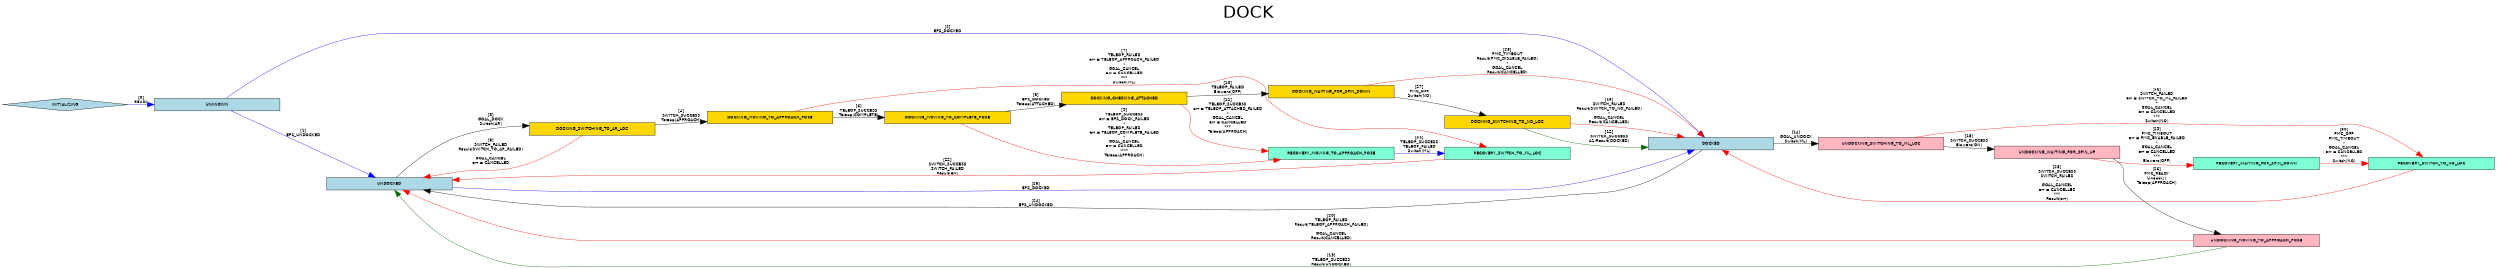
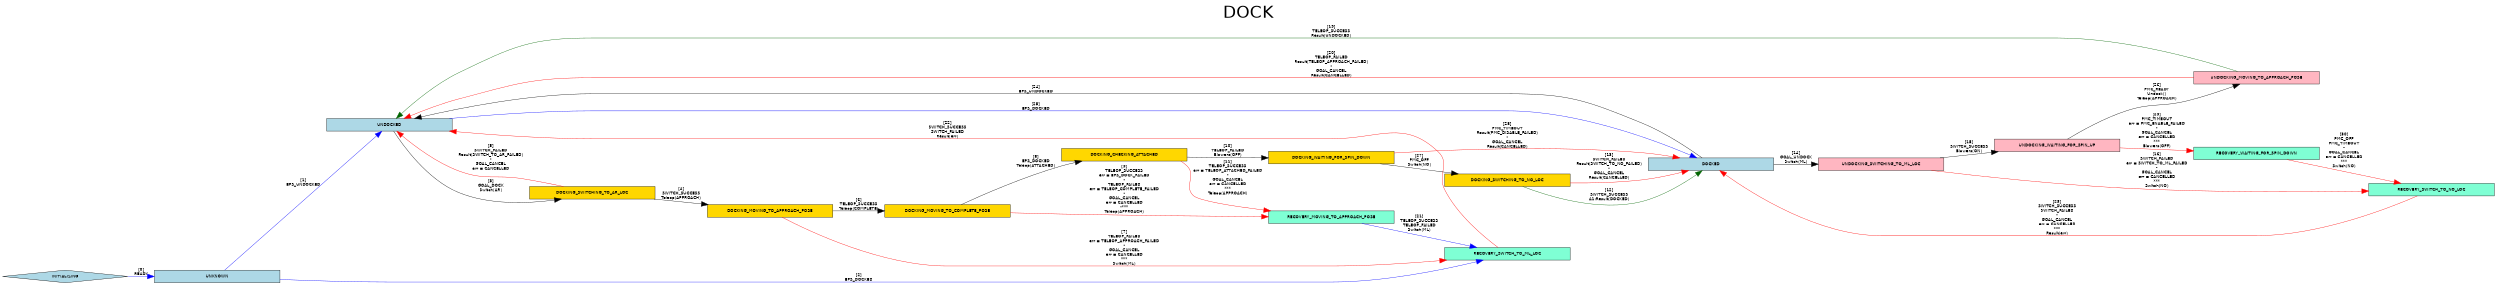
(971, 33) -> (879, 282)
